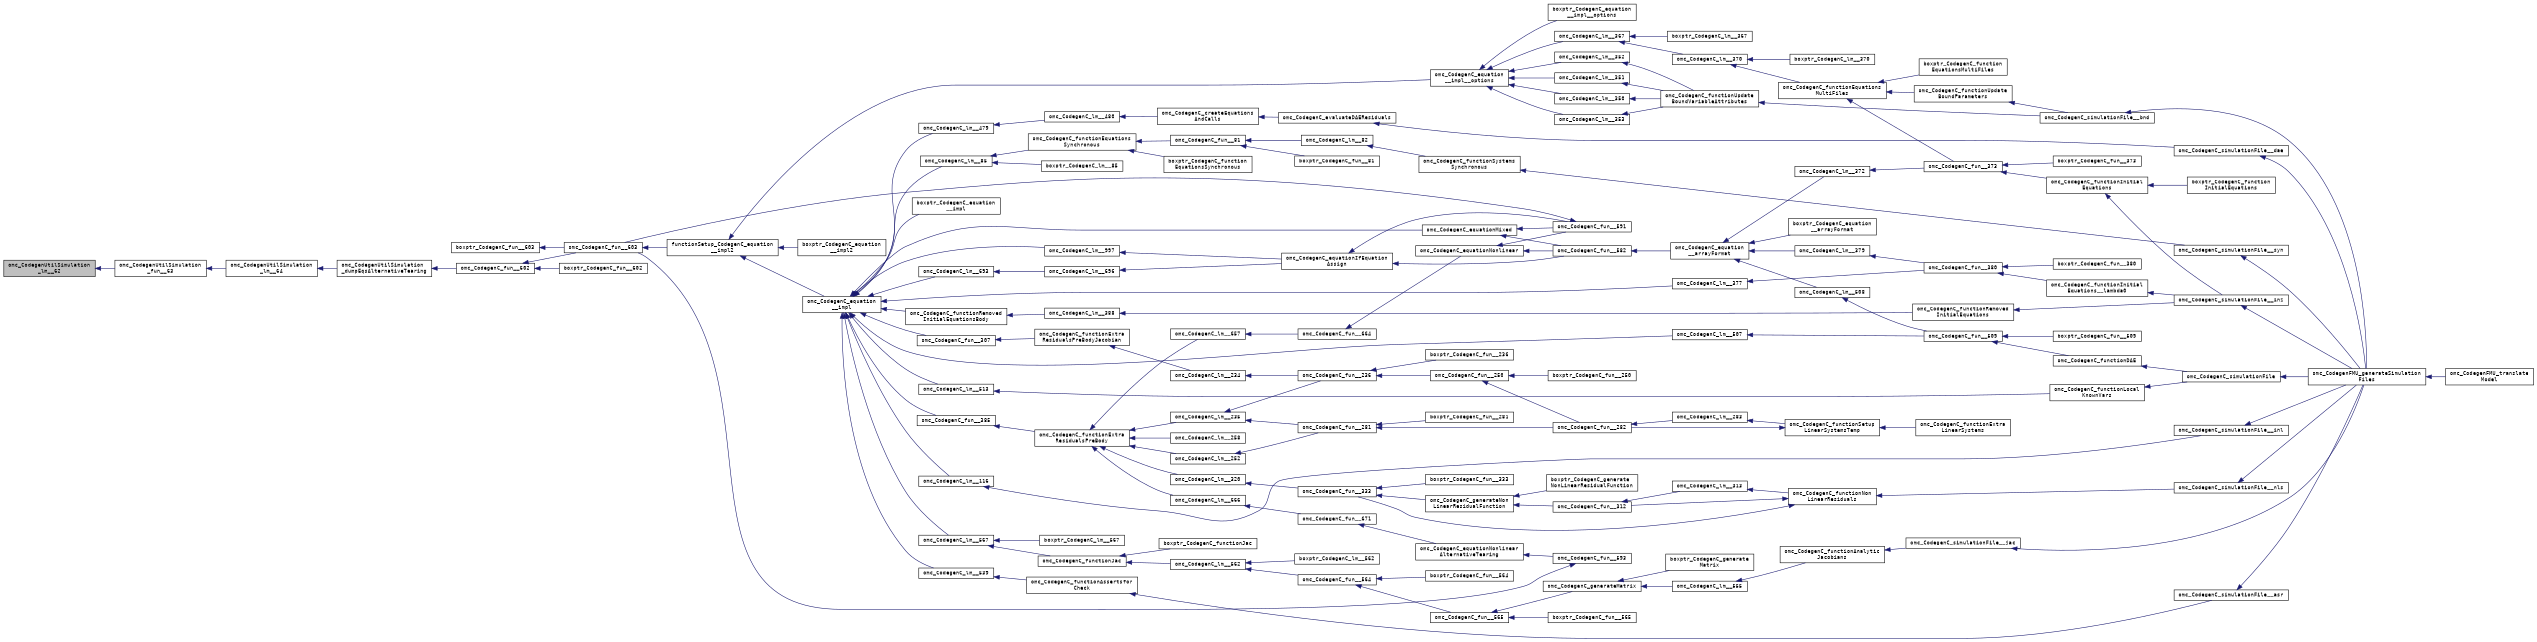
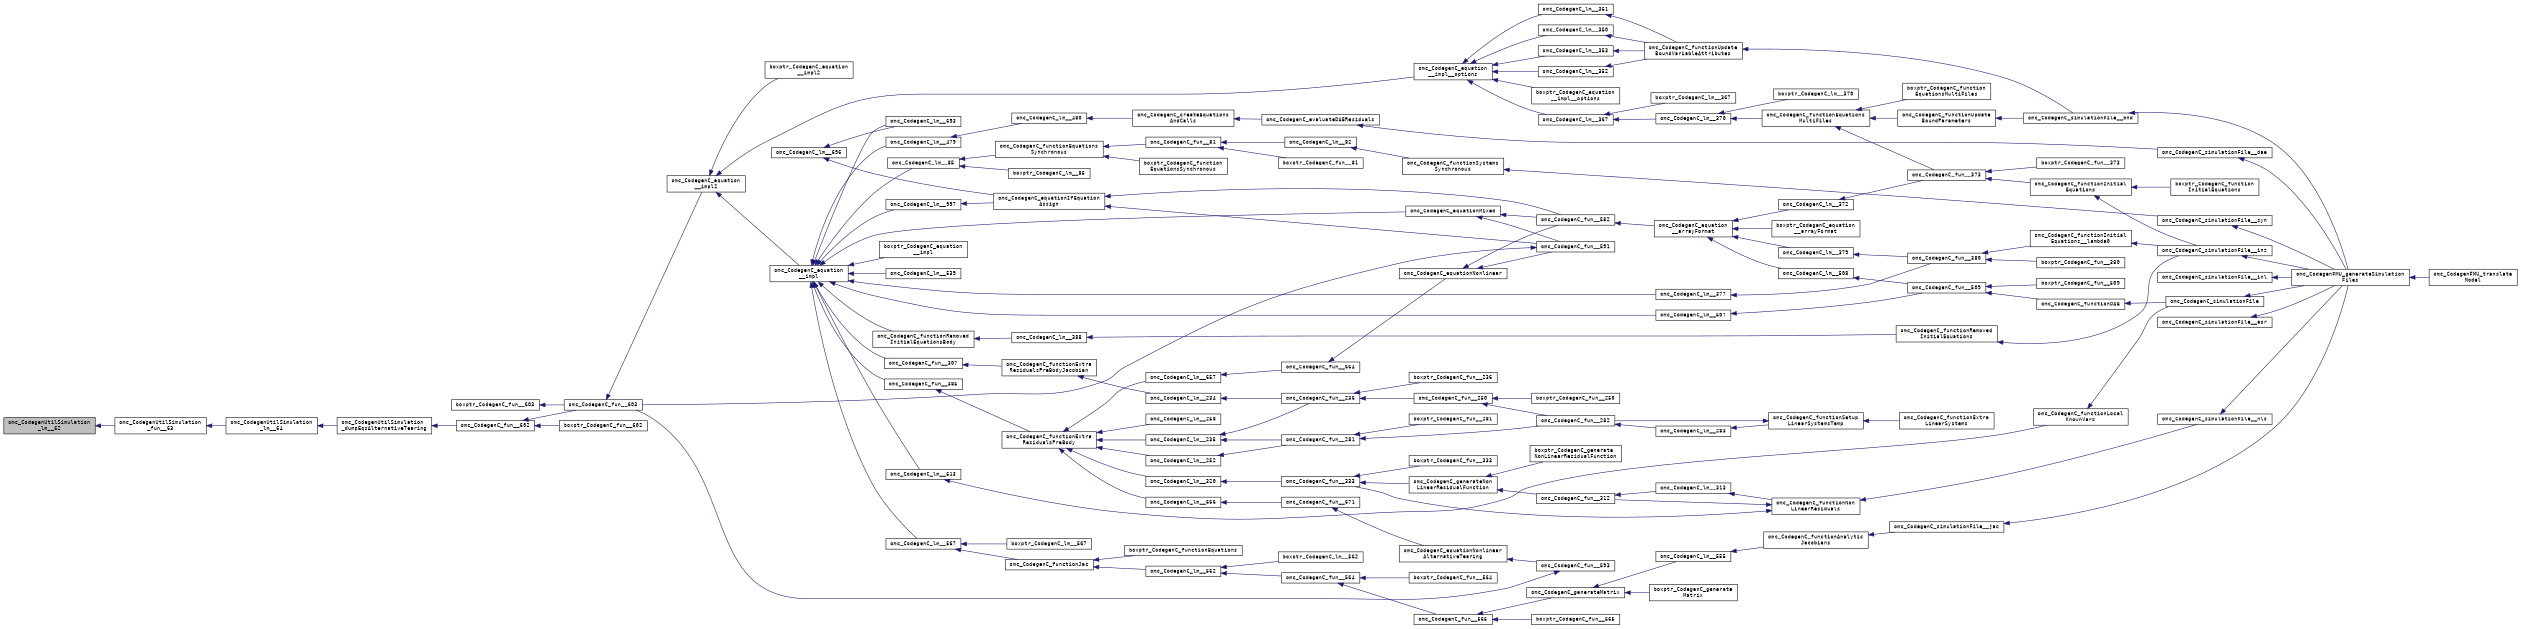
(723, 248) -> (706, 184)
(1022, 272) -> (862, 135)
(956, 481) -> none
(1208, 544) -> (1183, 551)
(1082, 585) -> none
